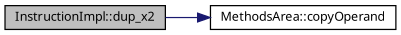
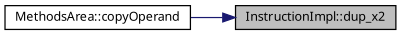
(181, 18) -> (207, 18)
